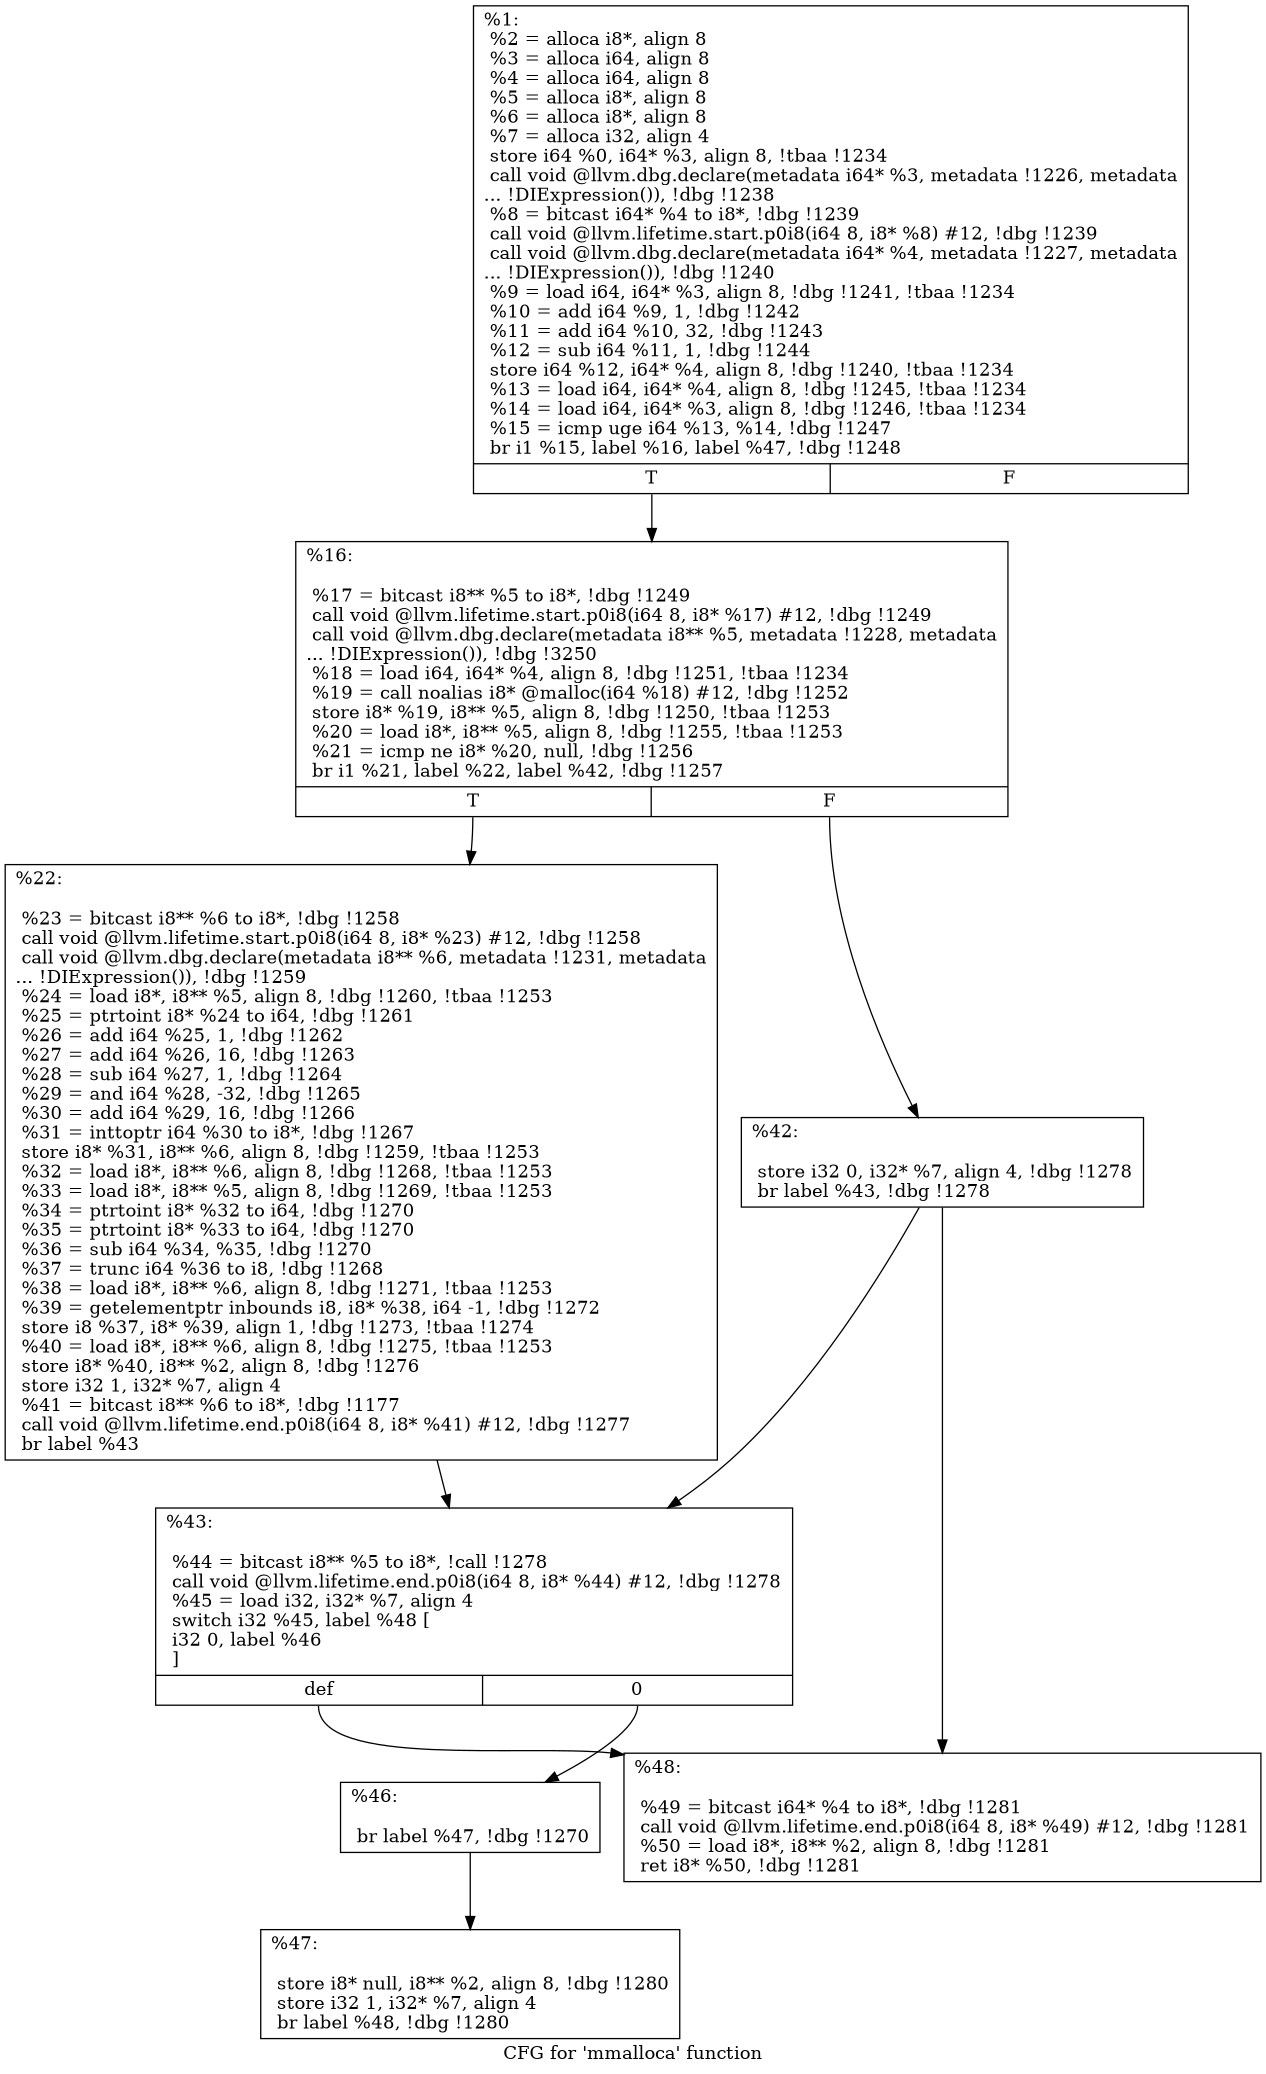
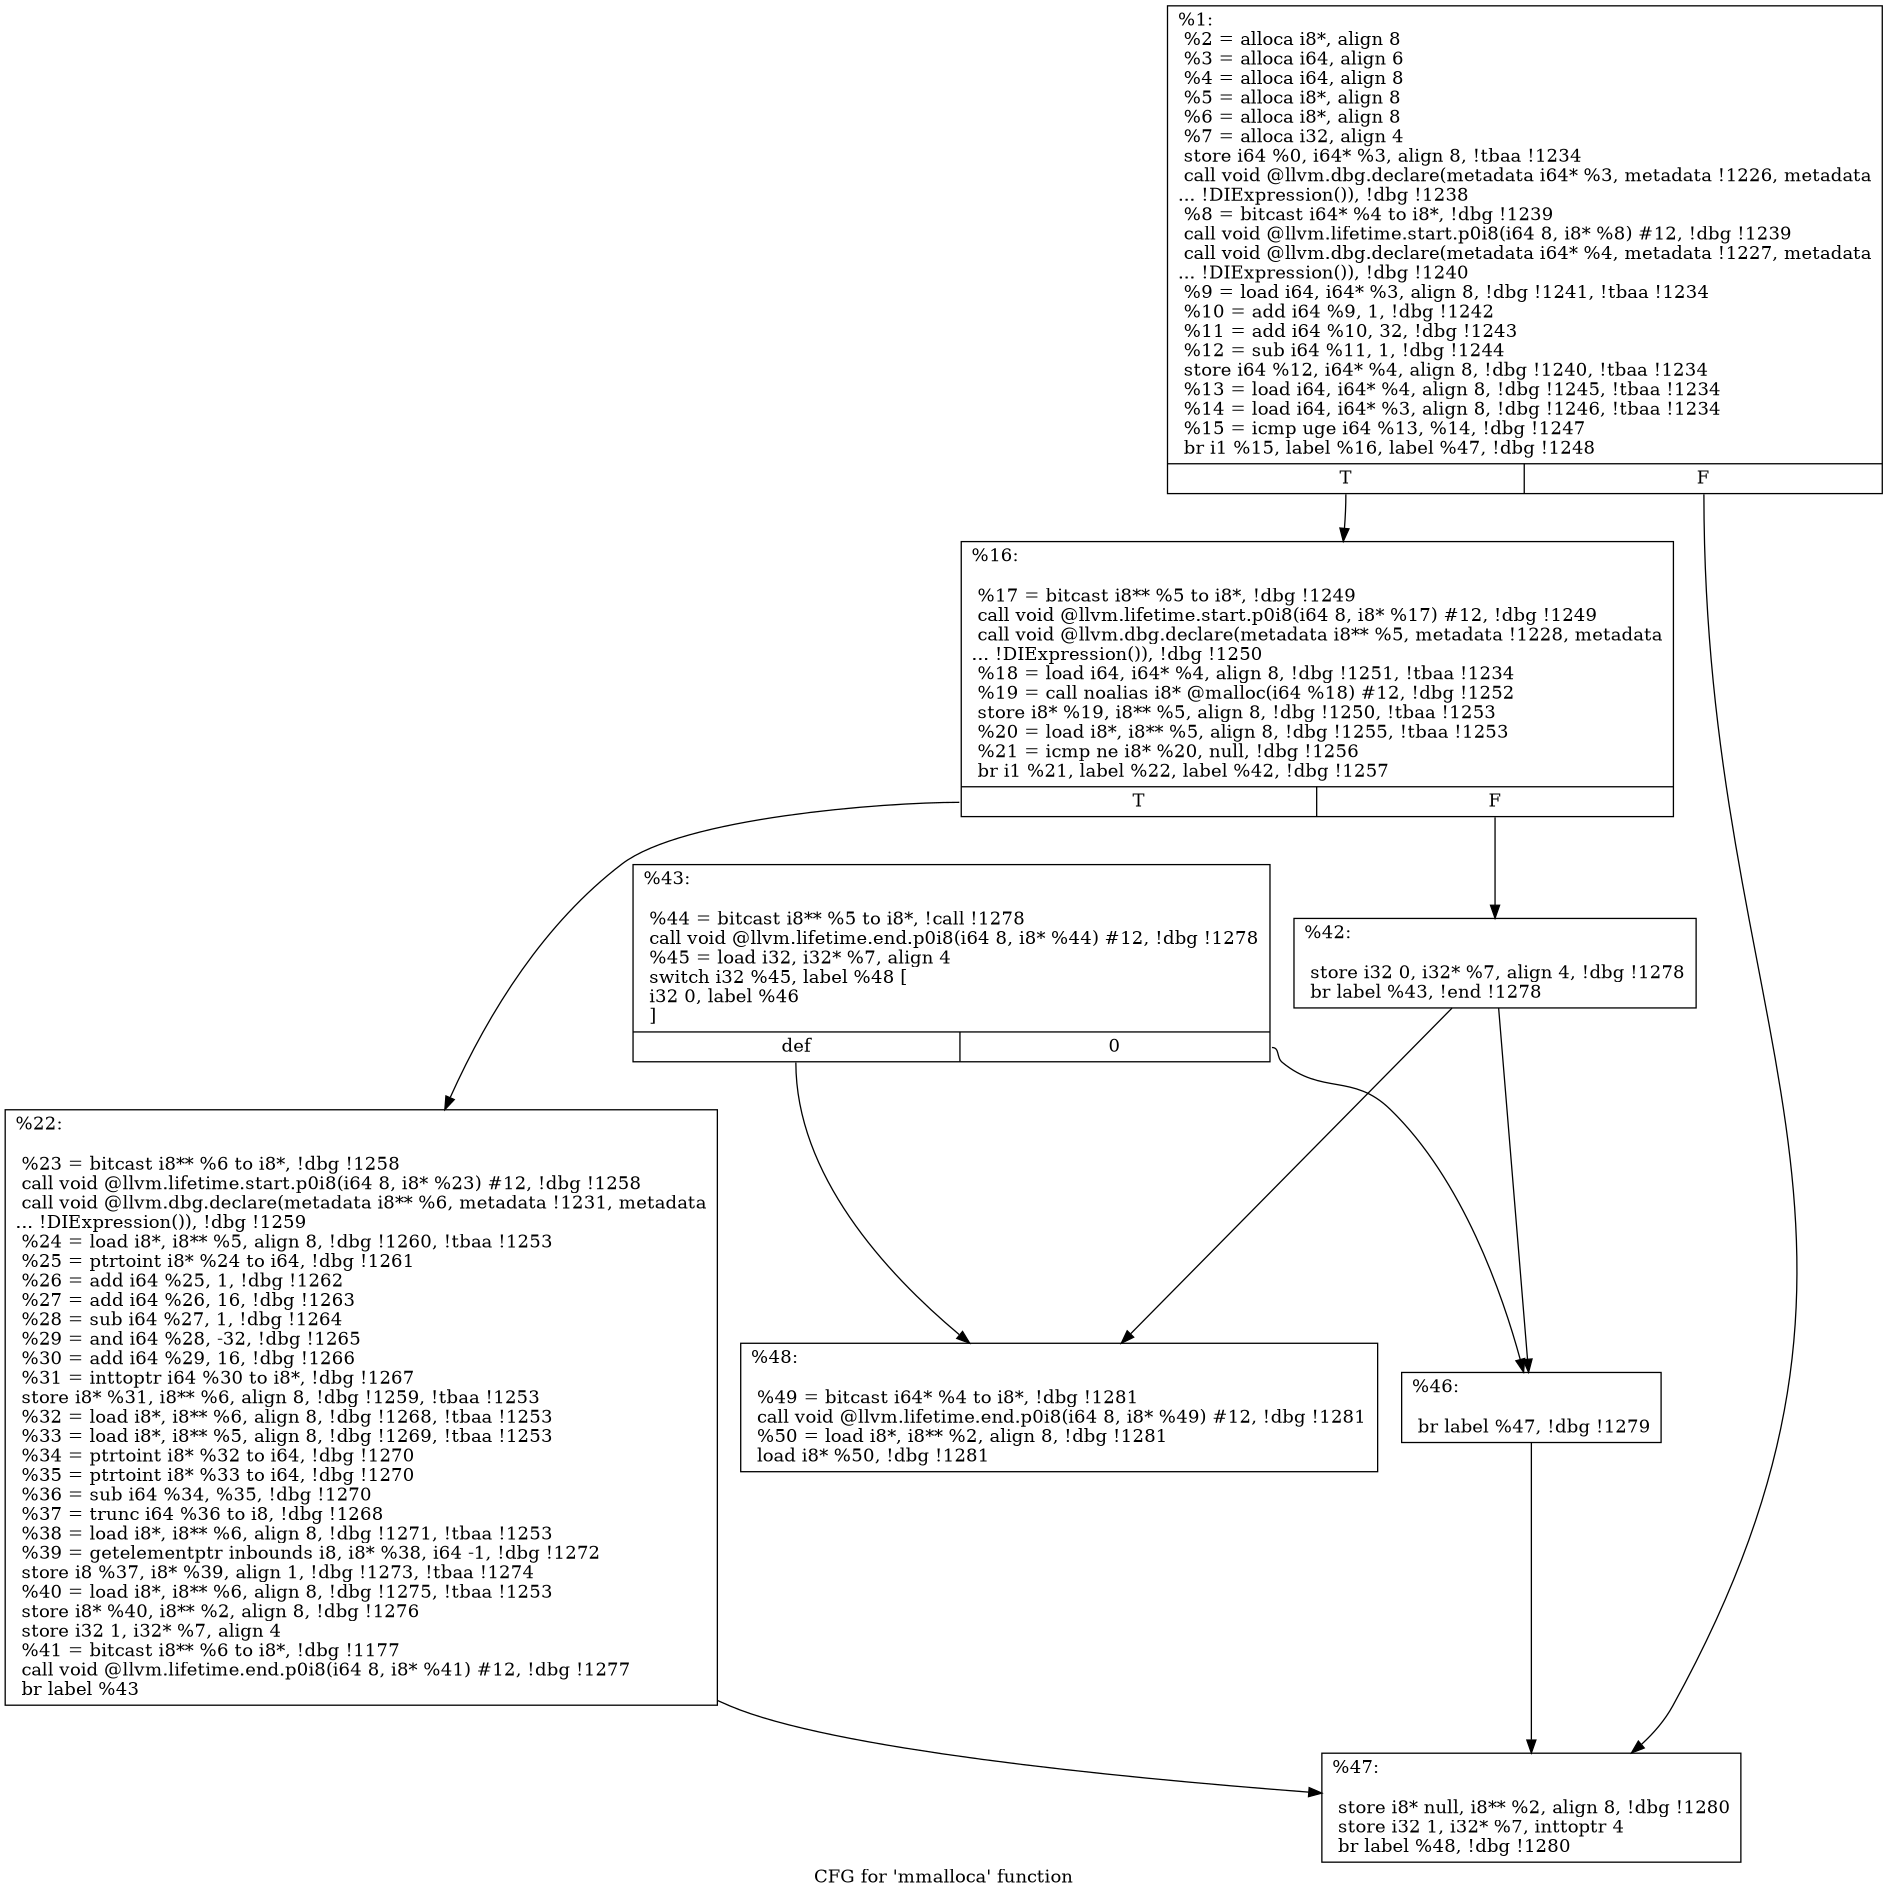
(597, 59) -> (1291, 59)
(452, 654) -> (1118, 654)
none -> (1786, 1133)
(871, 1191) -> (1424, 992)
(815, 1367) -> (1513, 1184)
(441, 1478) -> (1010, 1763)
(470, 1837) -> (1531, 1427)
(748, 1866) -> (870, 1456)
(404, 2004) -> (1479, 1827)
